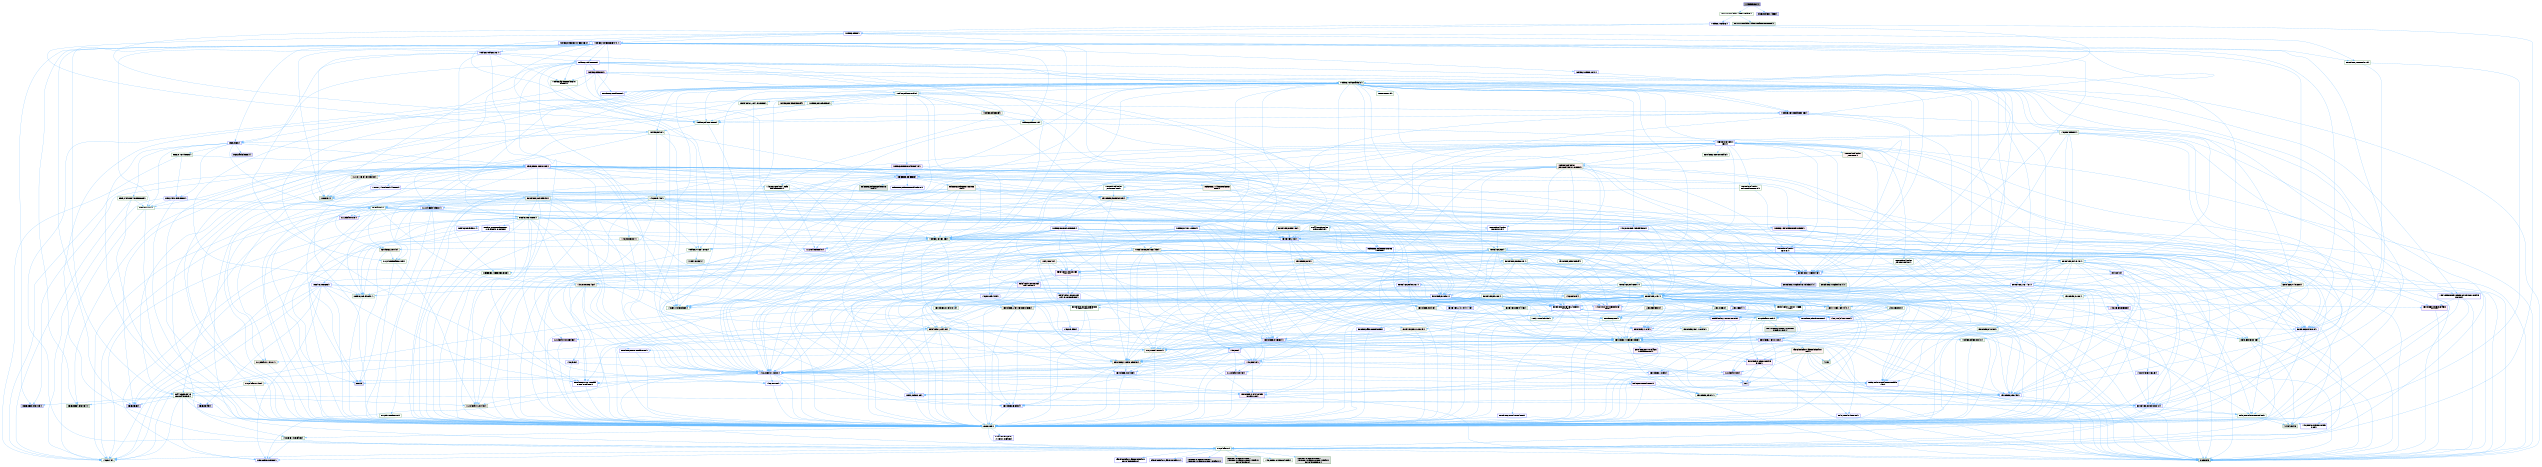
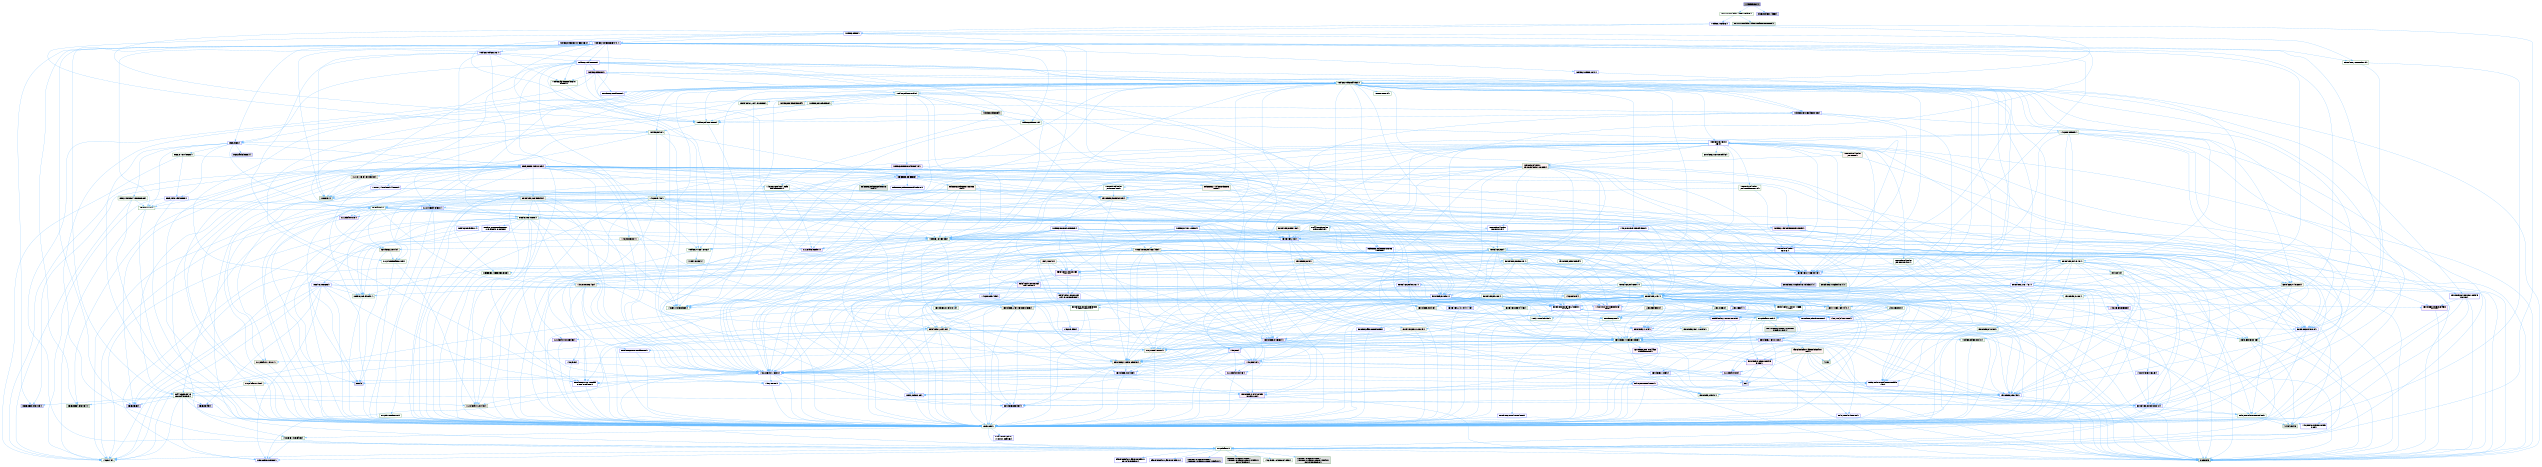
(2117, 273) -> (2117, 273)
(2459, 296) -> (2464, 296)
